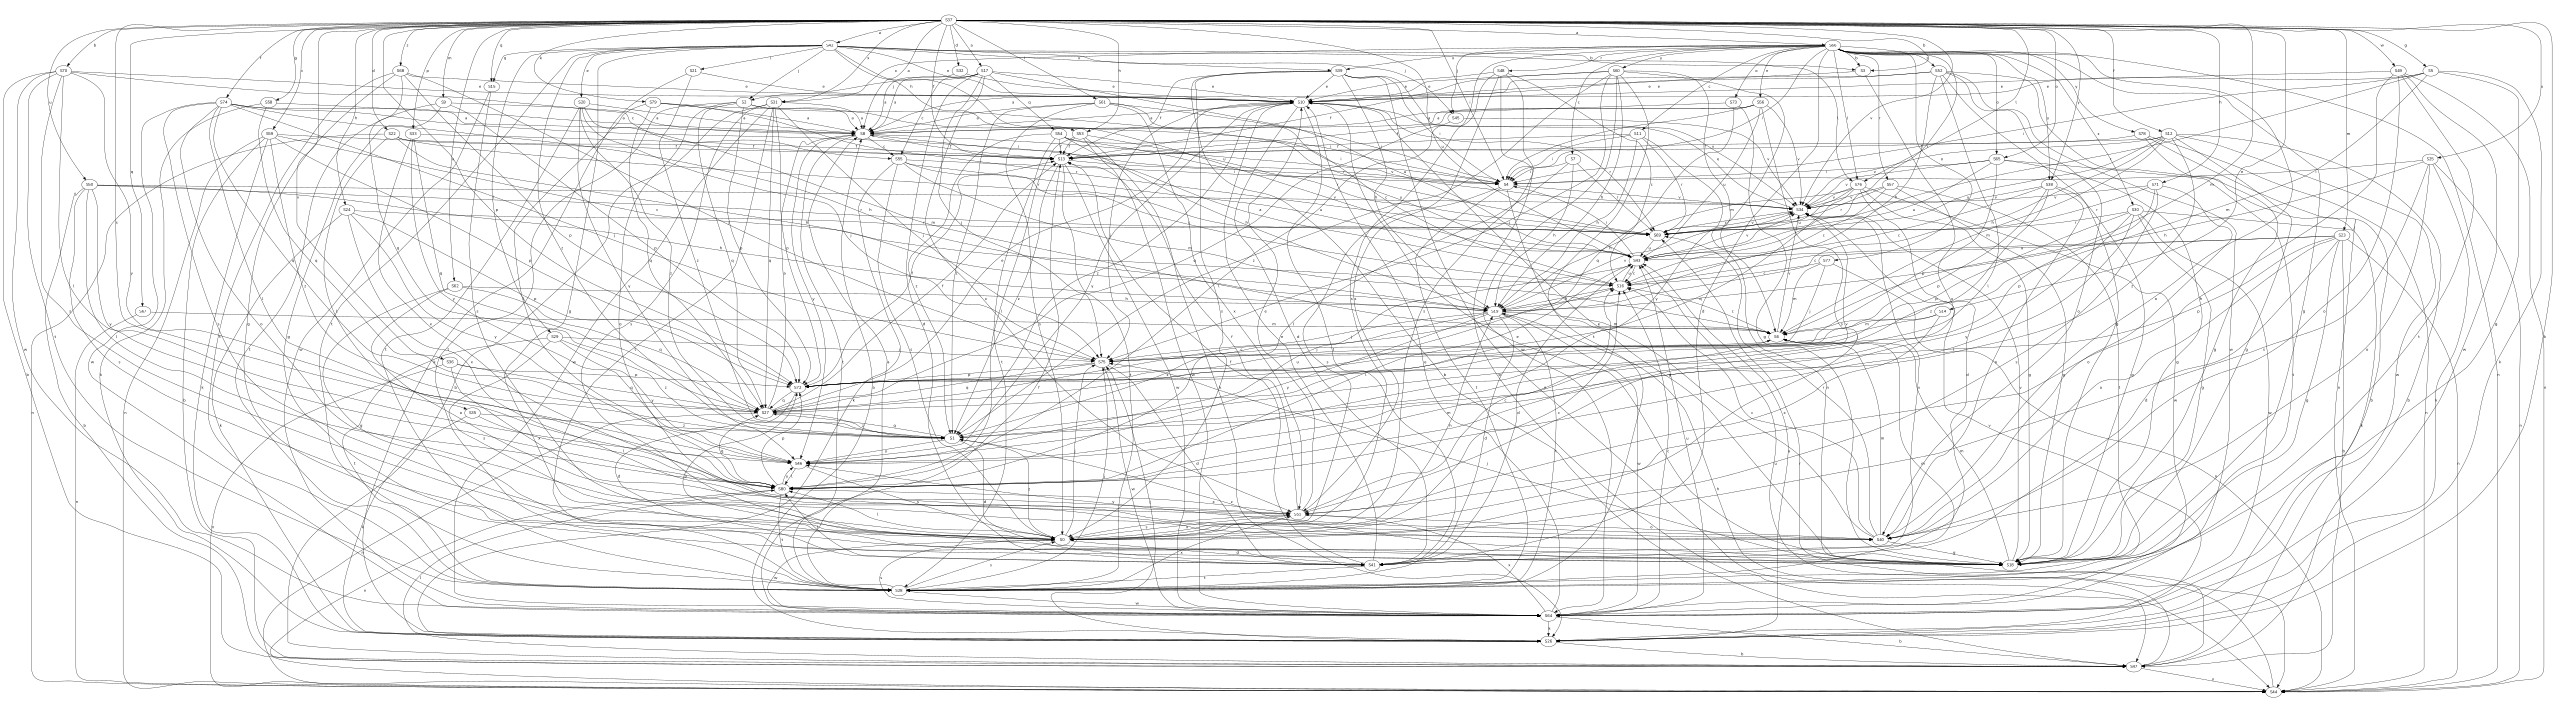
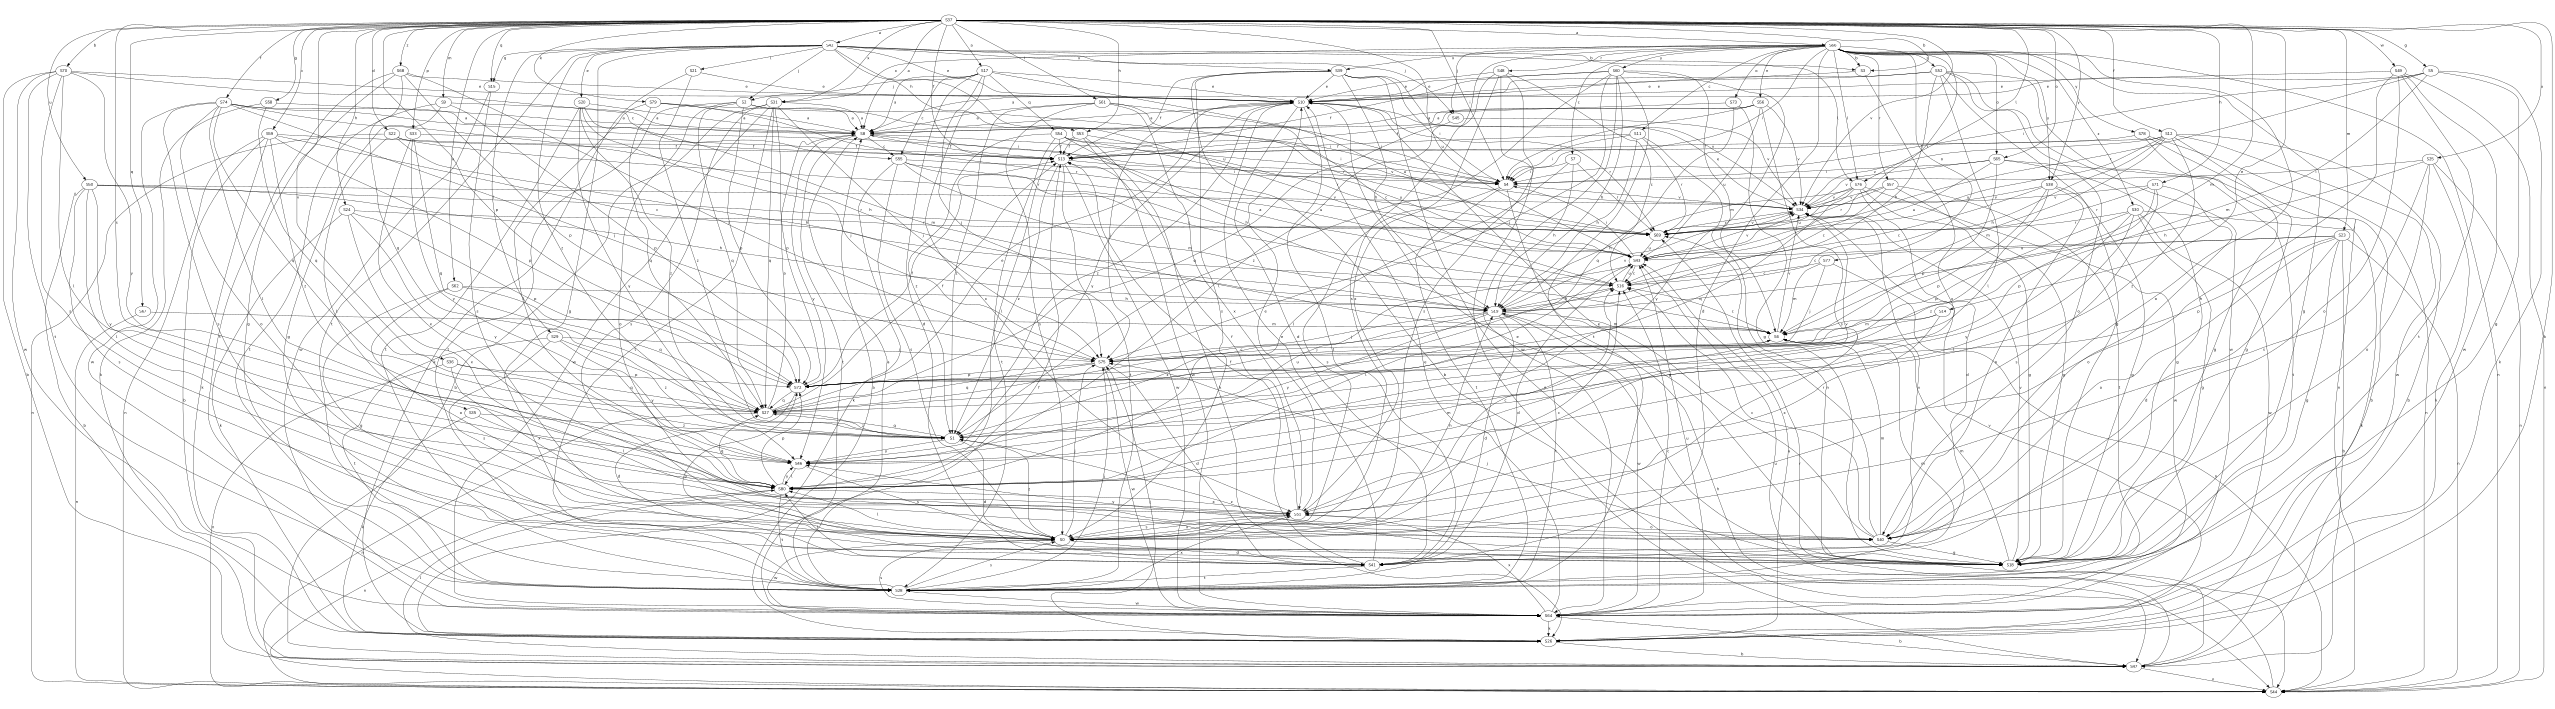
(960, 71) -> none
